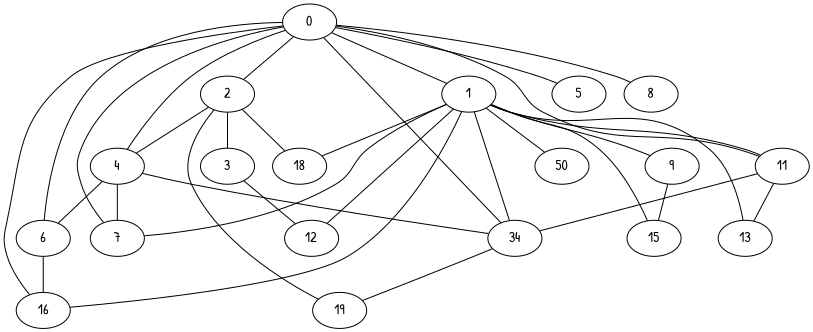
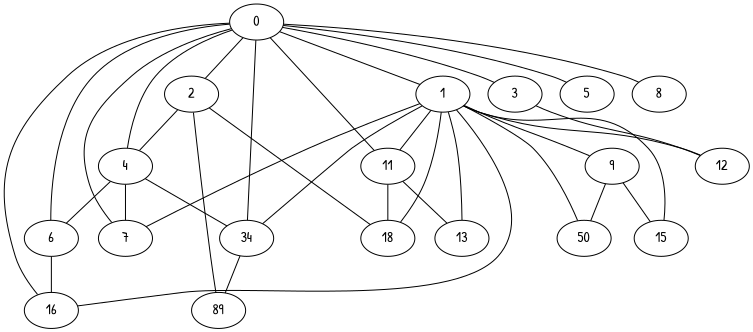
(227, 130) -> (390, 50)
none -> (598, 202)
(649, 202) -> (388, 202)
(340, 310) -> (219, 310)
